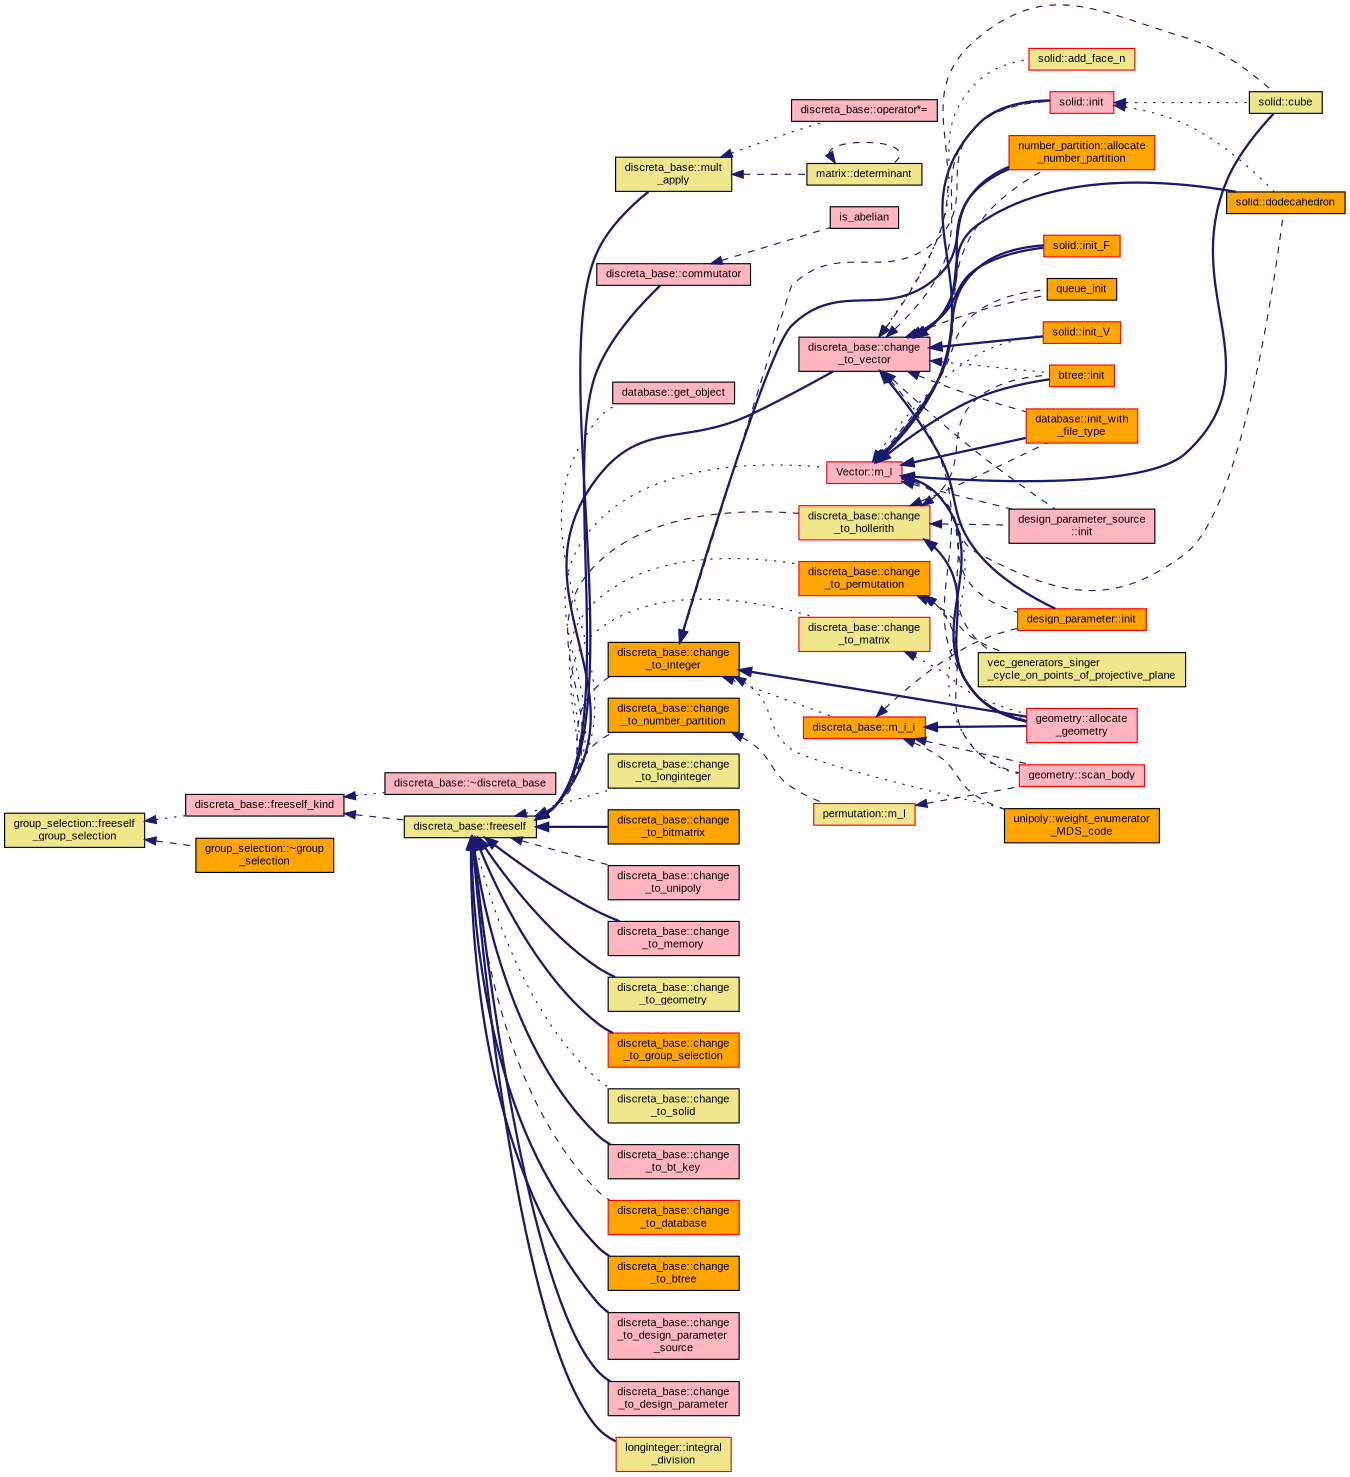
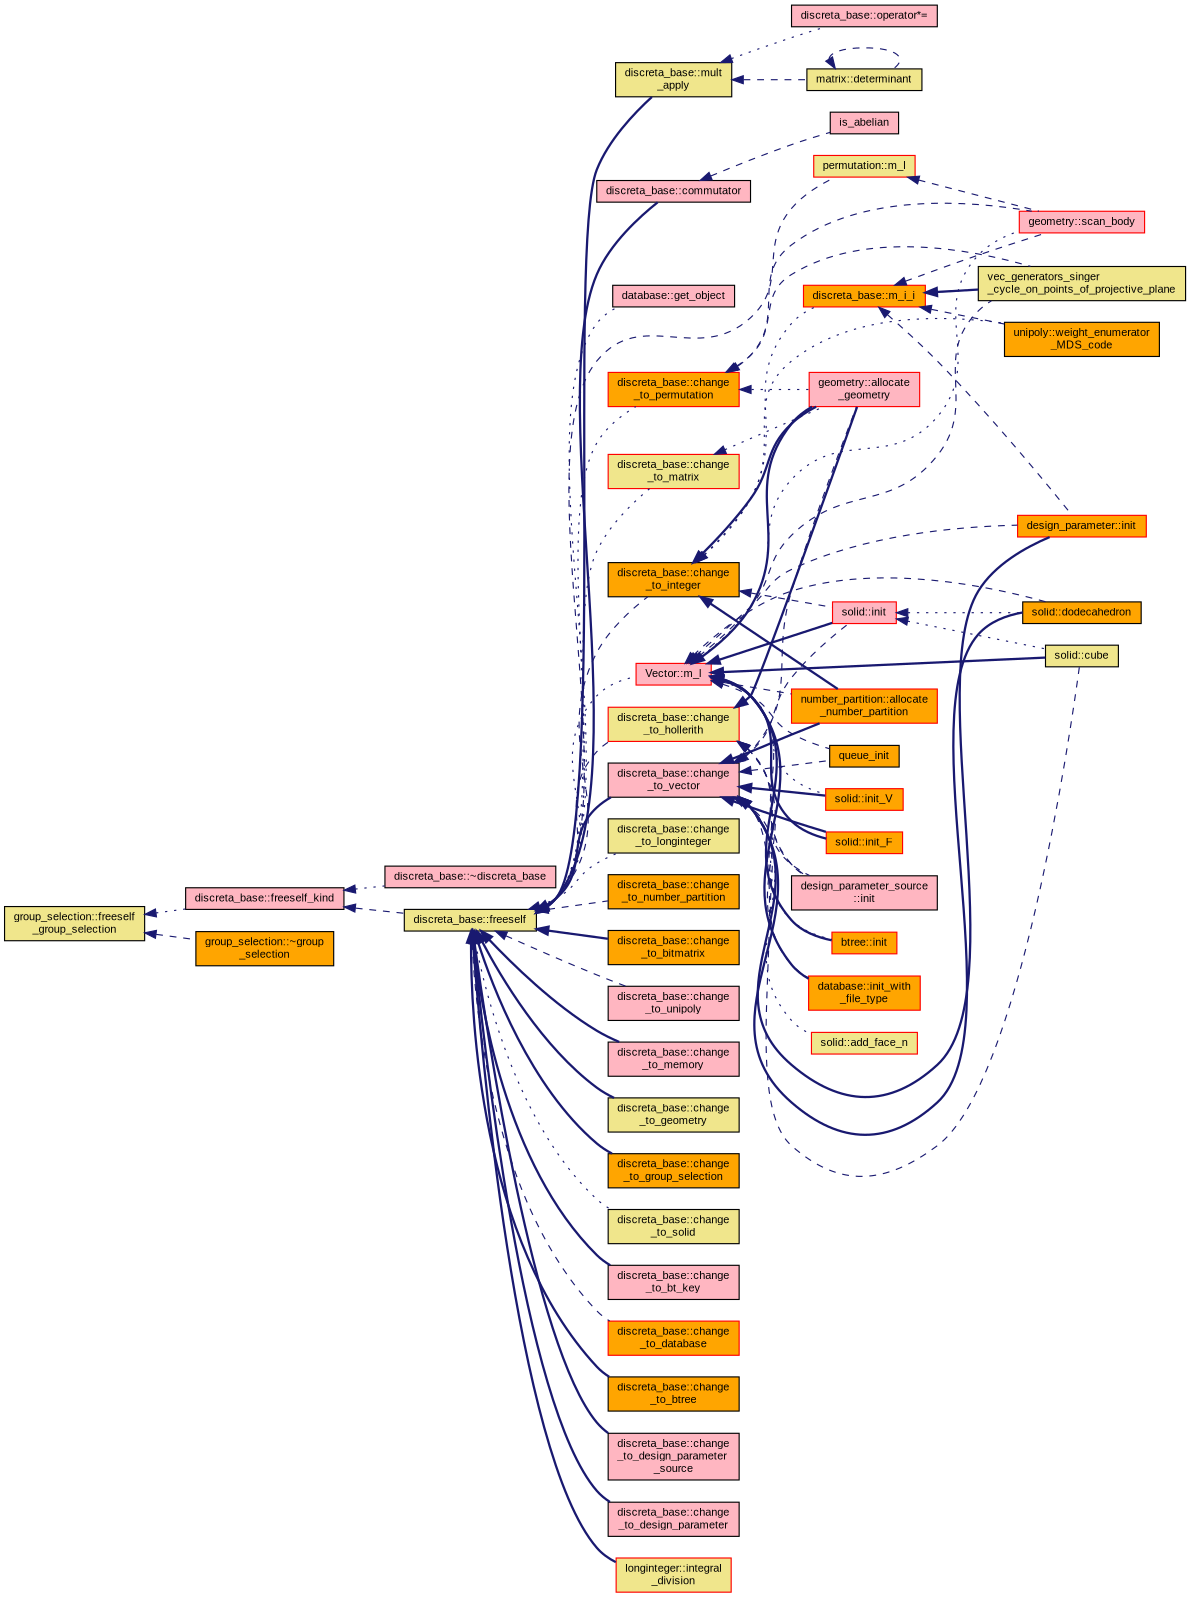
(982, 727) -> (951, 291)
(779, 776) -> (599, 359)
(674, 1050) -> (674, 1171)
